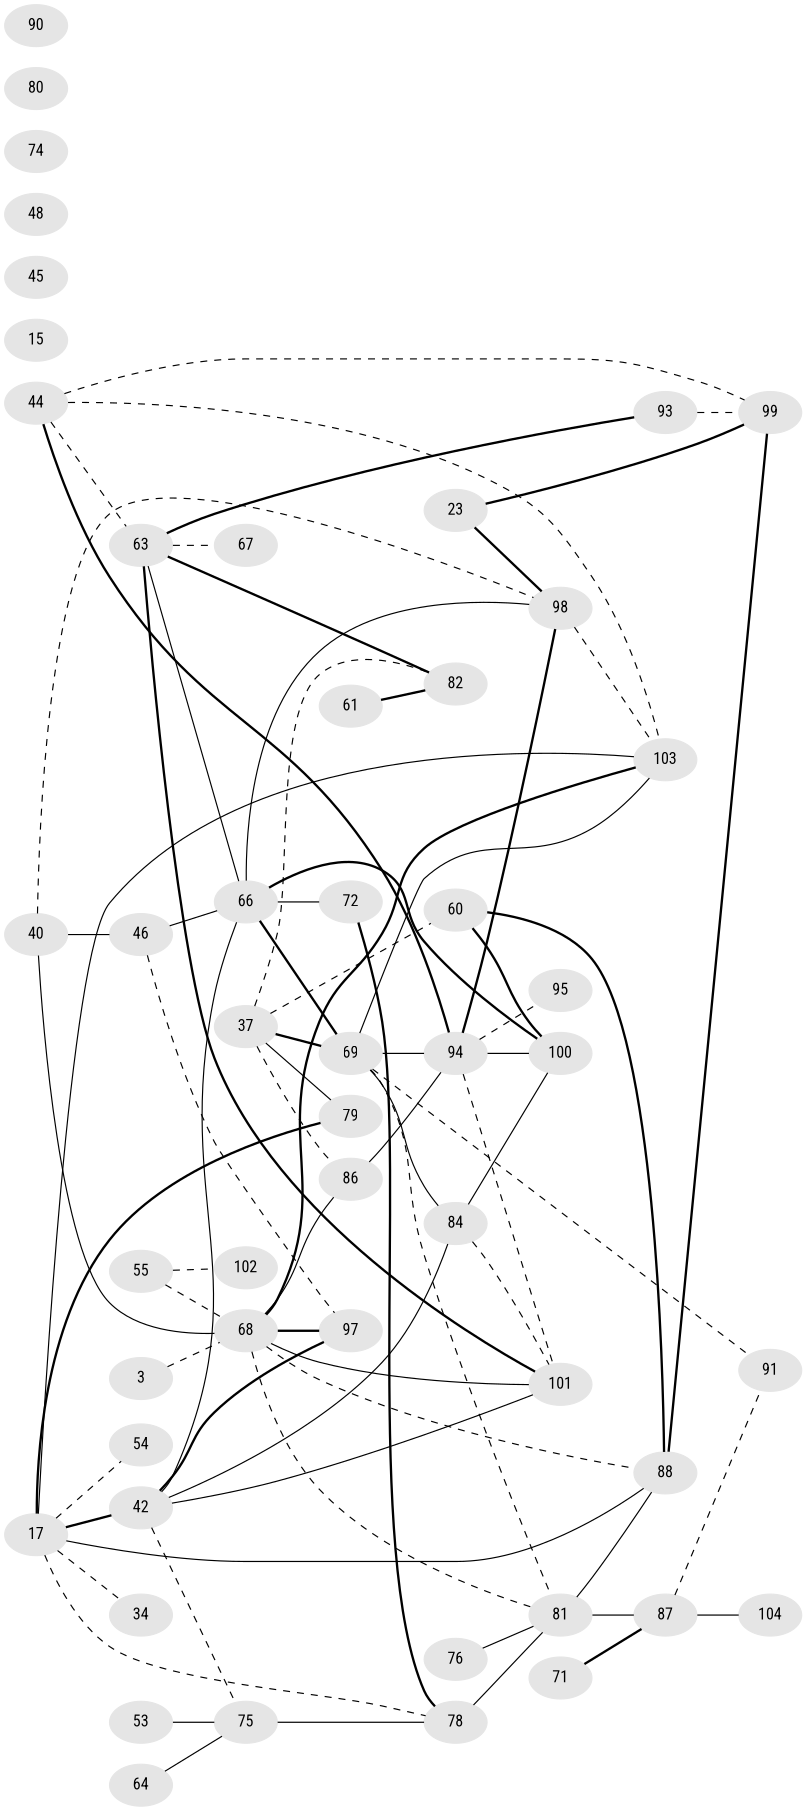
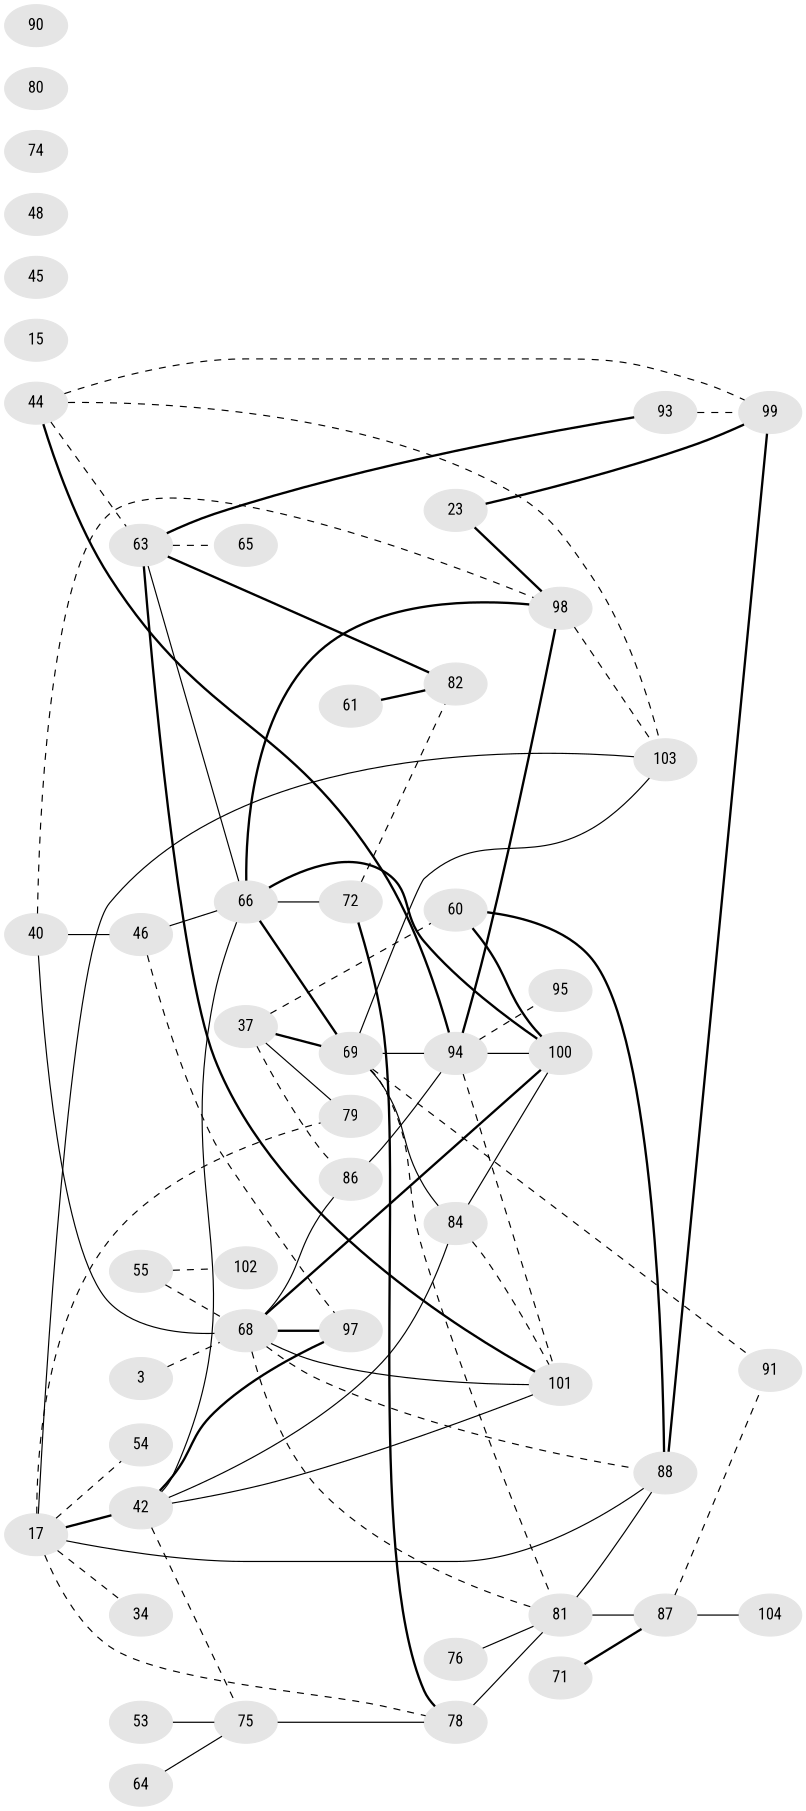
(246, 545) -> (246, 545)
(311, 661) -> (311, 661)
(288, 782) -> (403, 793)
(343, 982) -> (403, 1192)
(98, 1258) -> (98, 1258)
